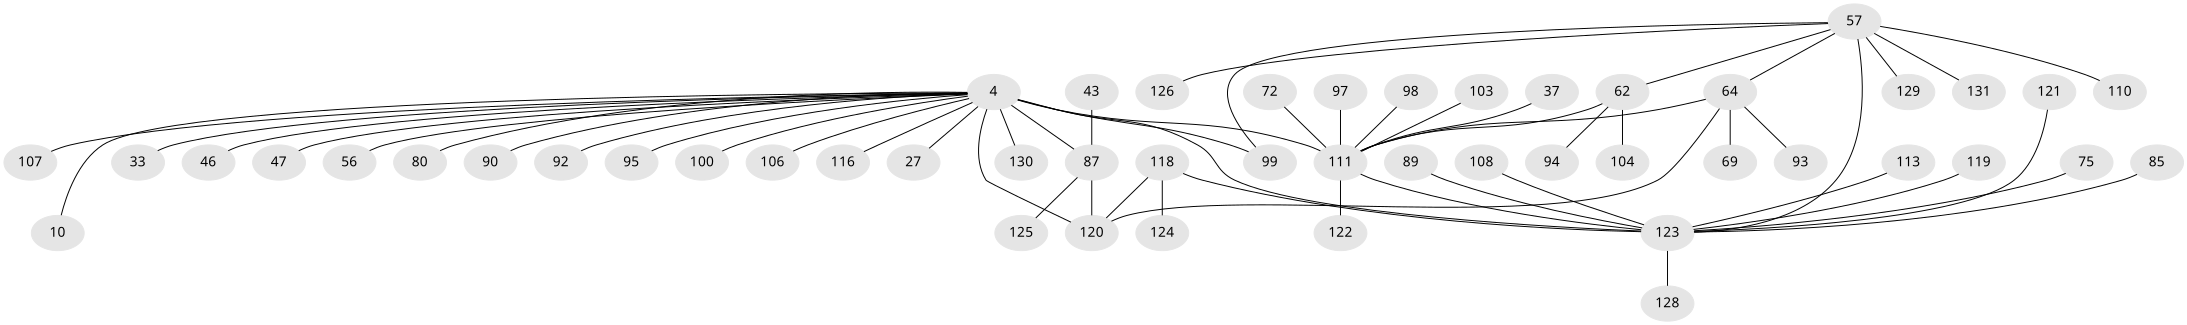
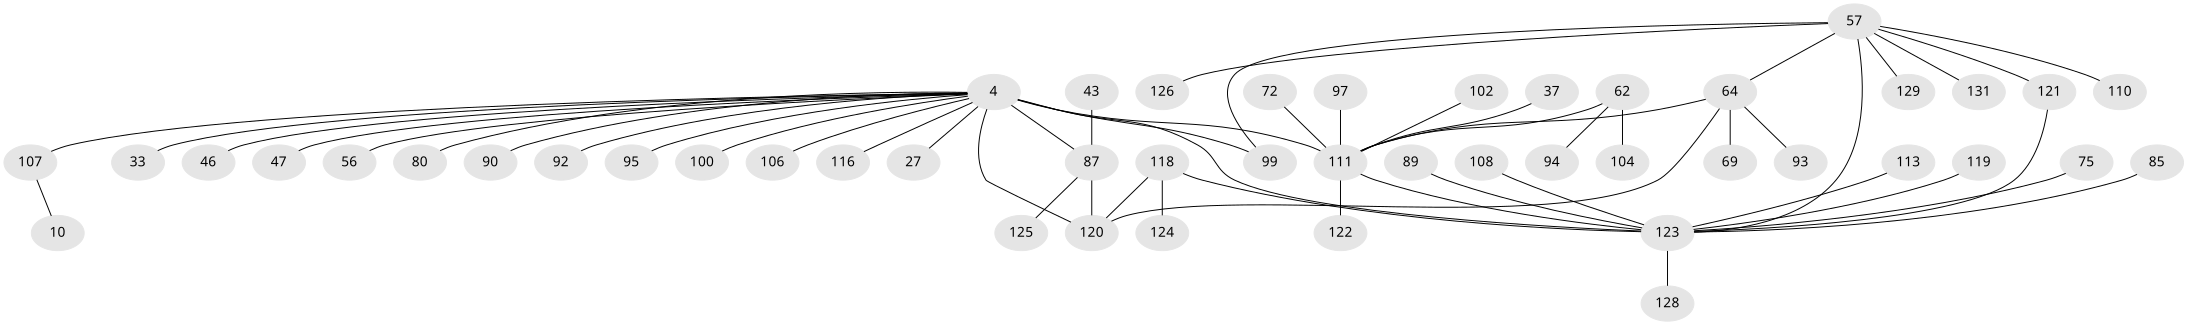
(1738, 57) -> (1954, 53)
(1411, 92) -> none
(1481, 92) -> (1481, 92)
(492, 102) -> (44, 198)
(1021, 163) -> none
